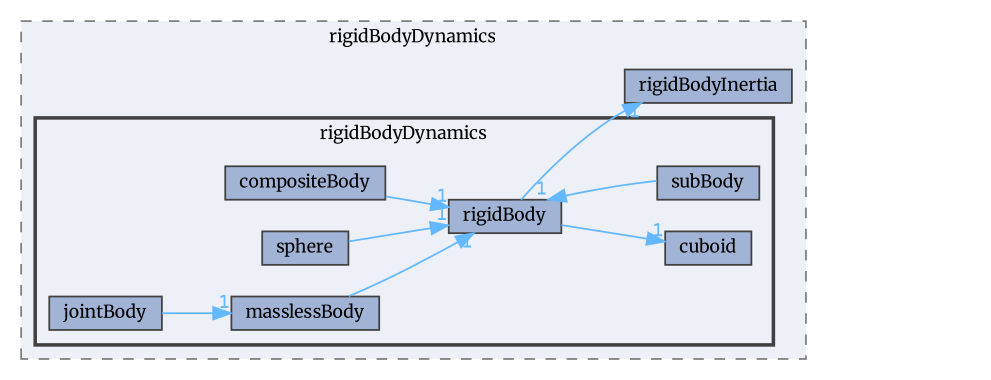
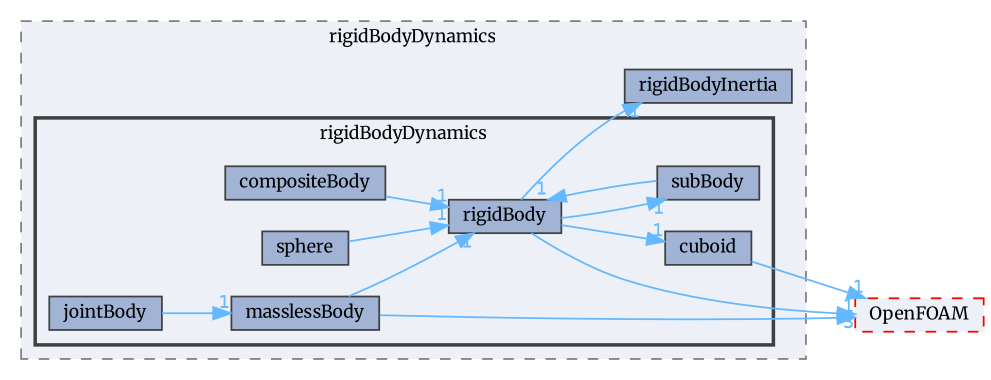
none -> (605, 212)
none -> (919, 315)
